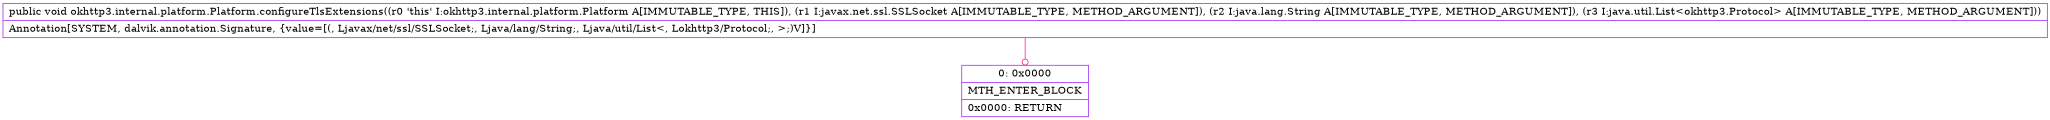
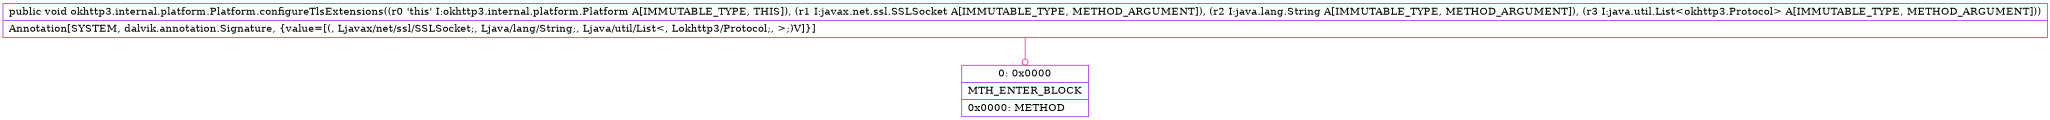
(1020, 108) -> (1022, 108)
